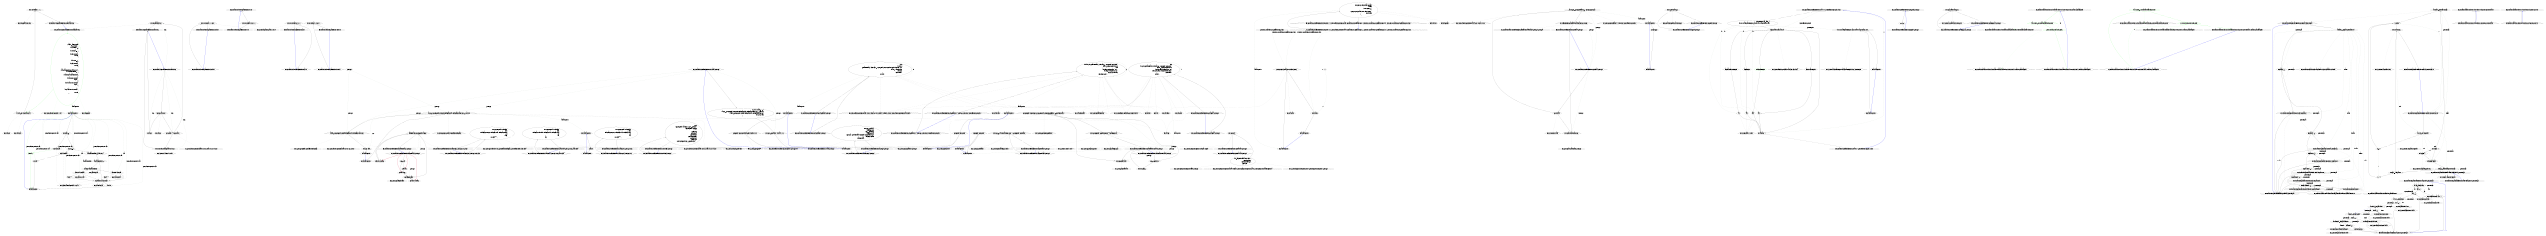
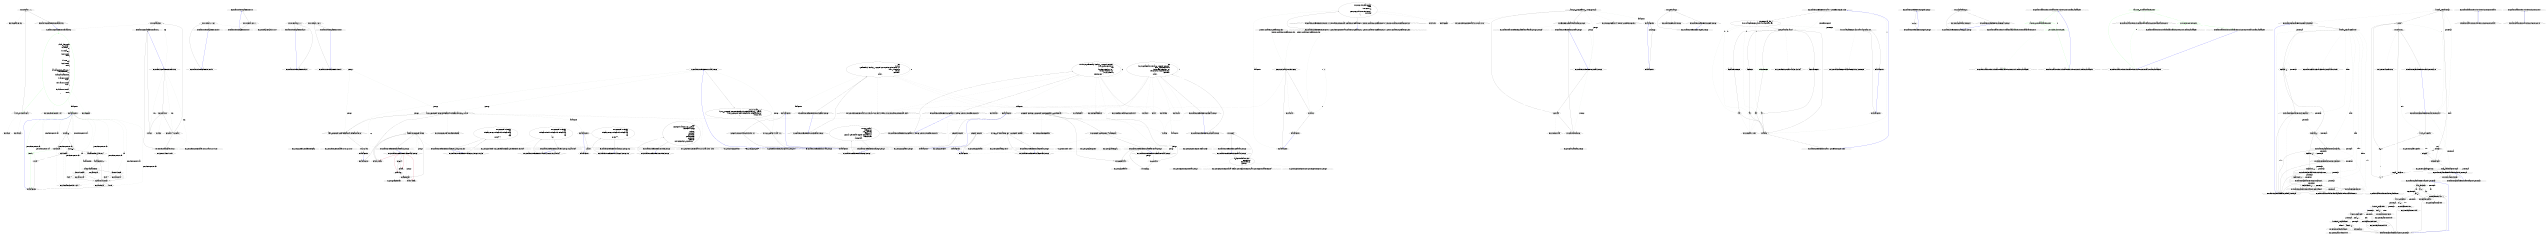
(978, 149) -> (975, 149)
